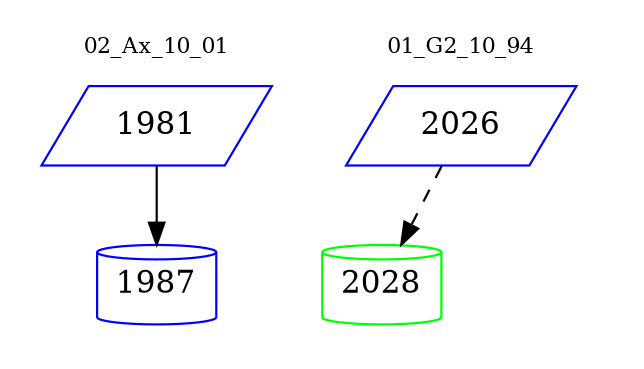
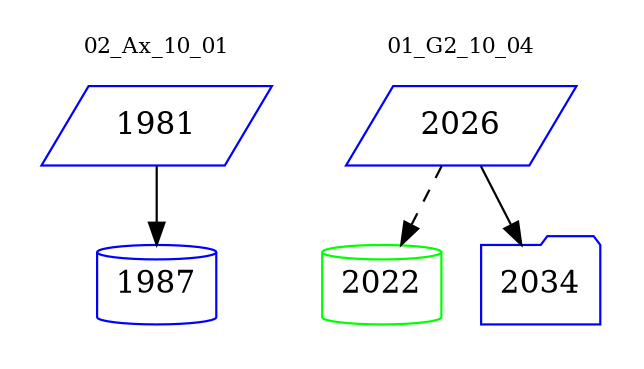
(461, 47) -> (461, 47)
(382, 285) -> (382, 285)
none -> (541, 285)
